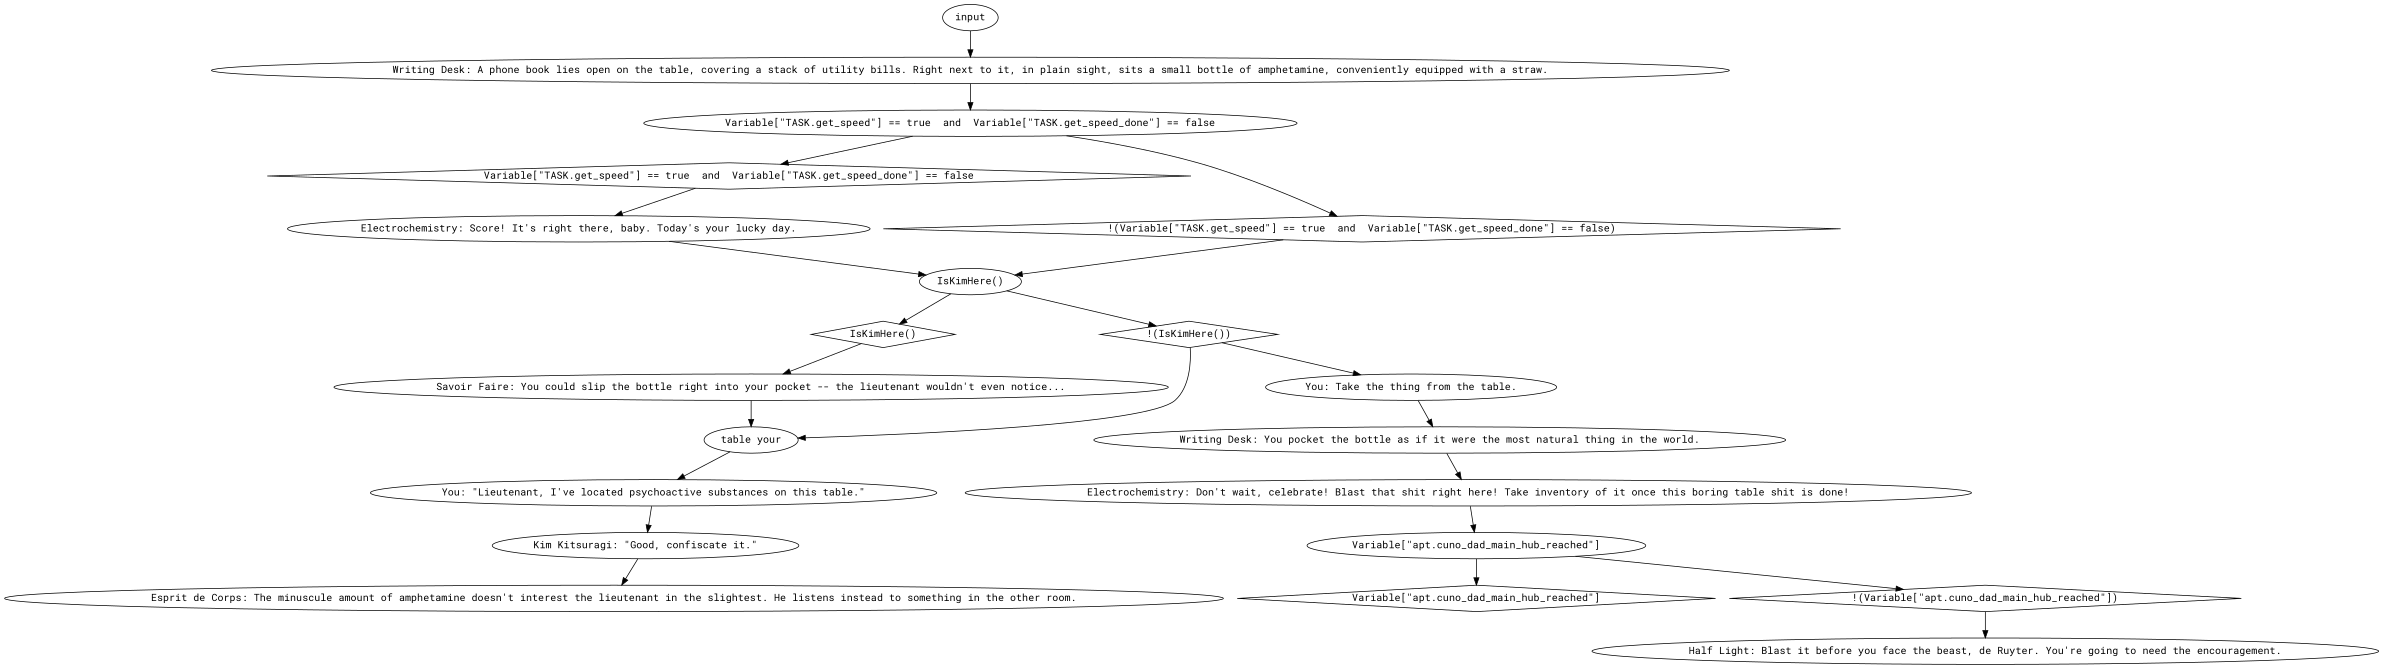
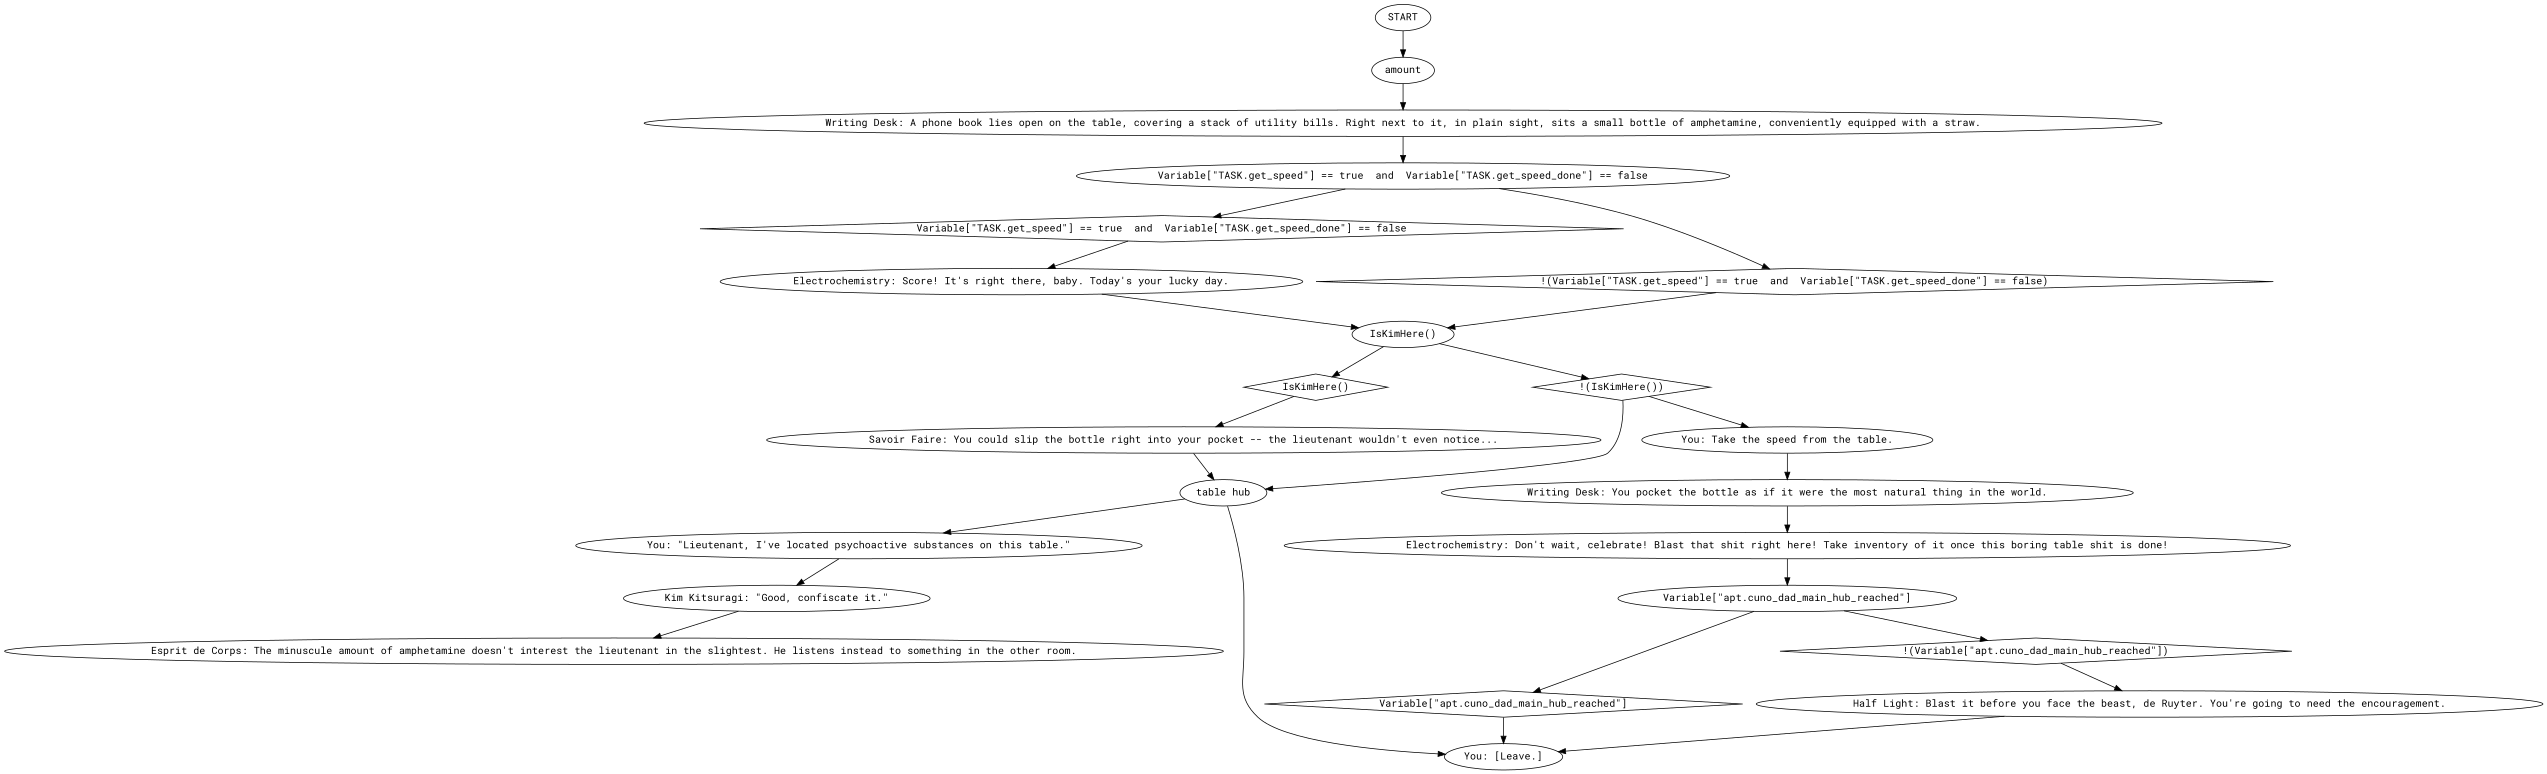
(970, 18) -> (1403, 70)
none -> (1403, 18)
(1411, 387) -> (1787, 440)
(751, 440) -> (1223, 493)
none -> (1504, 757)
